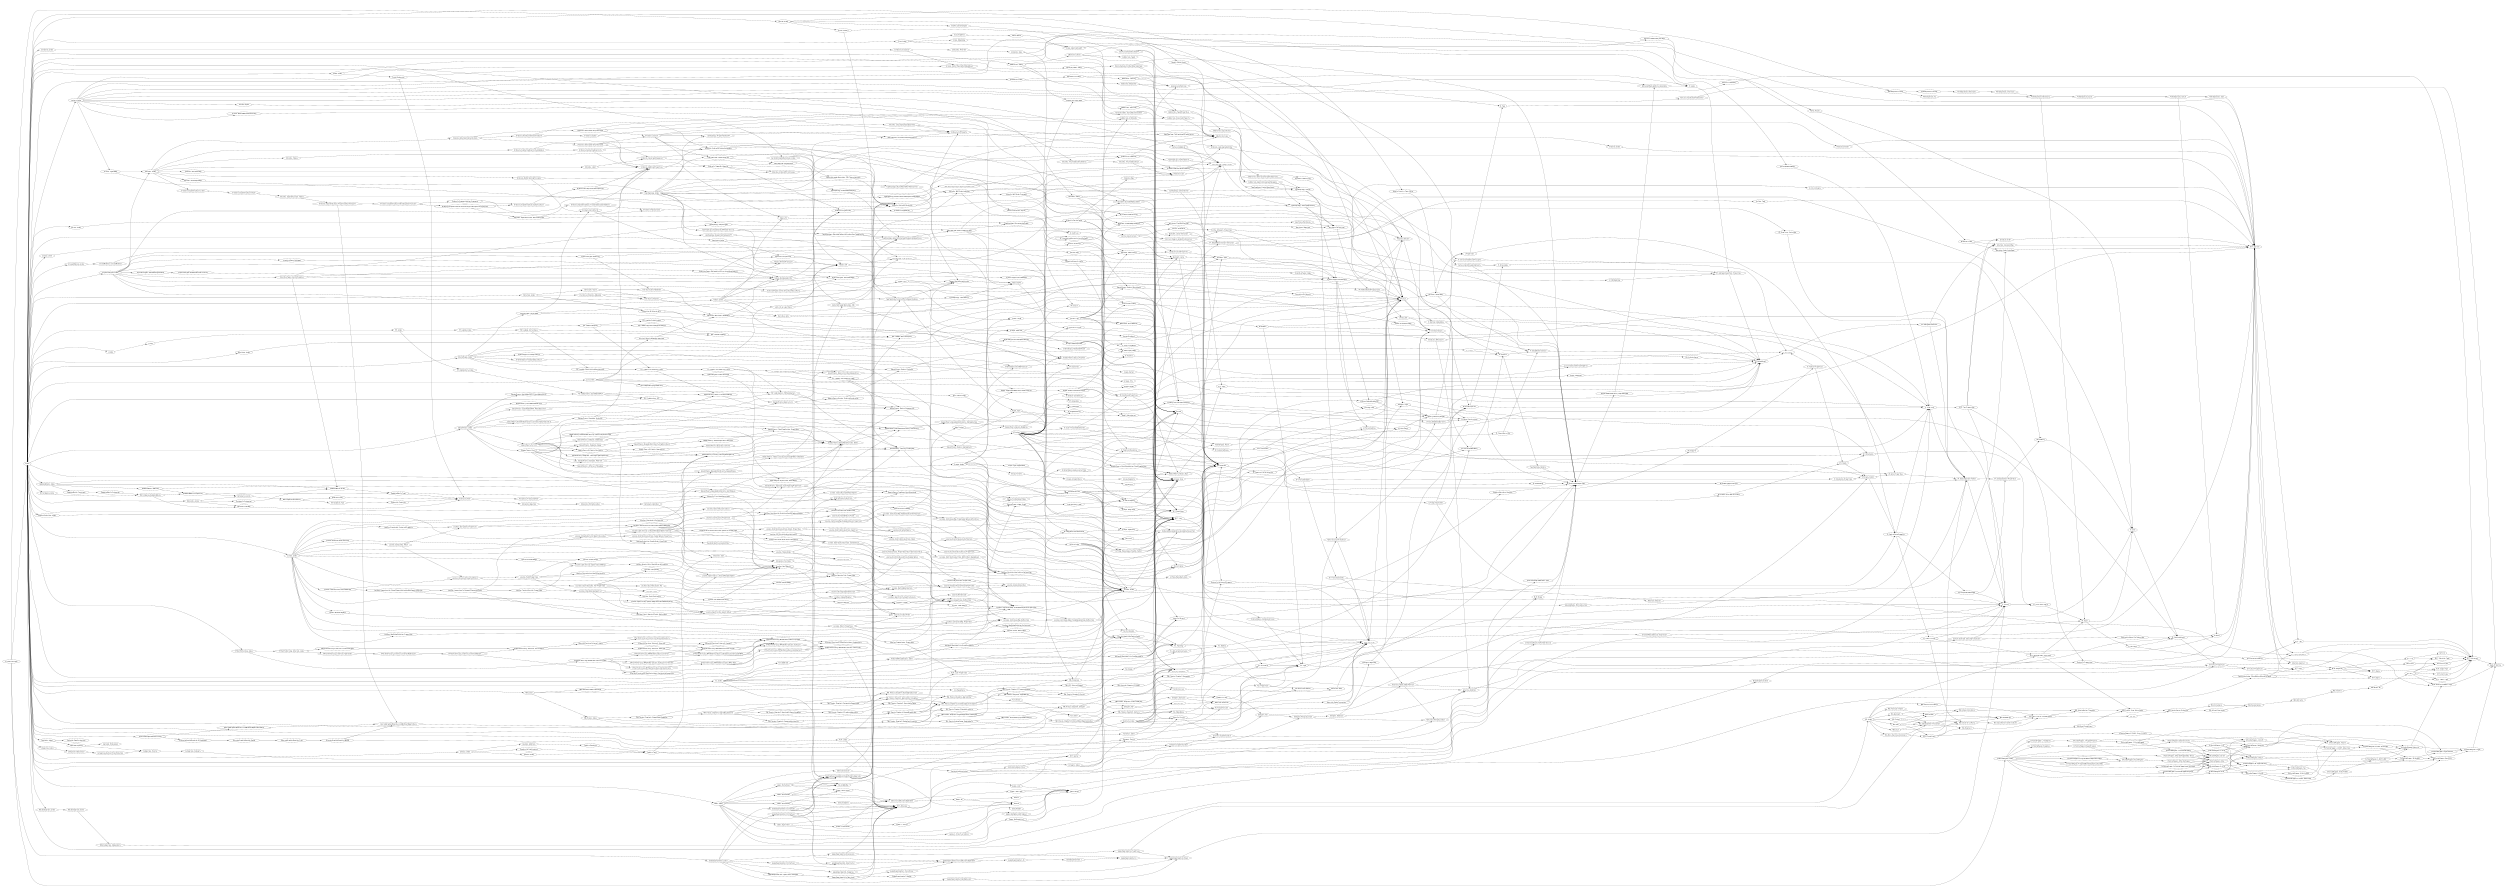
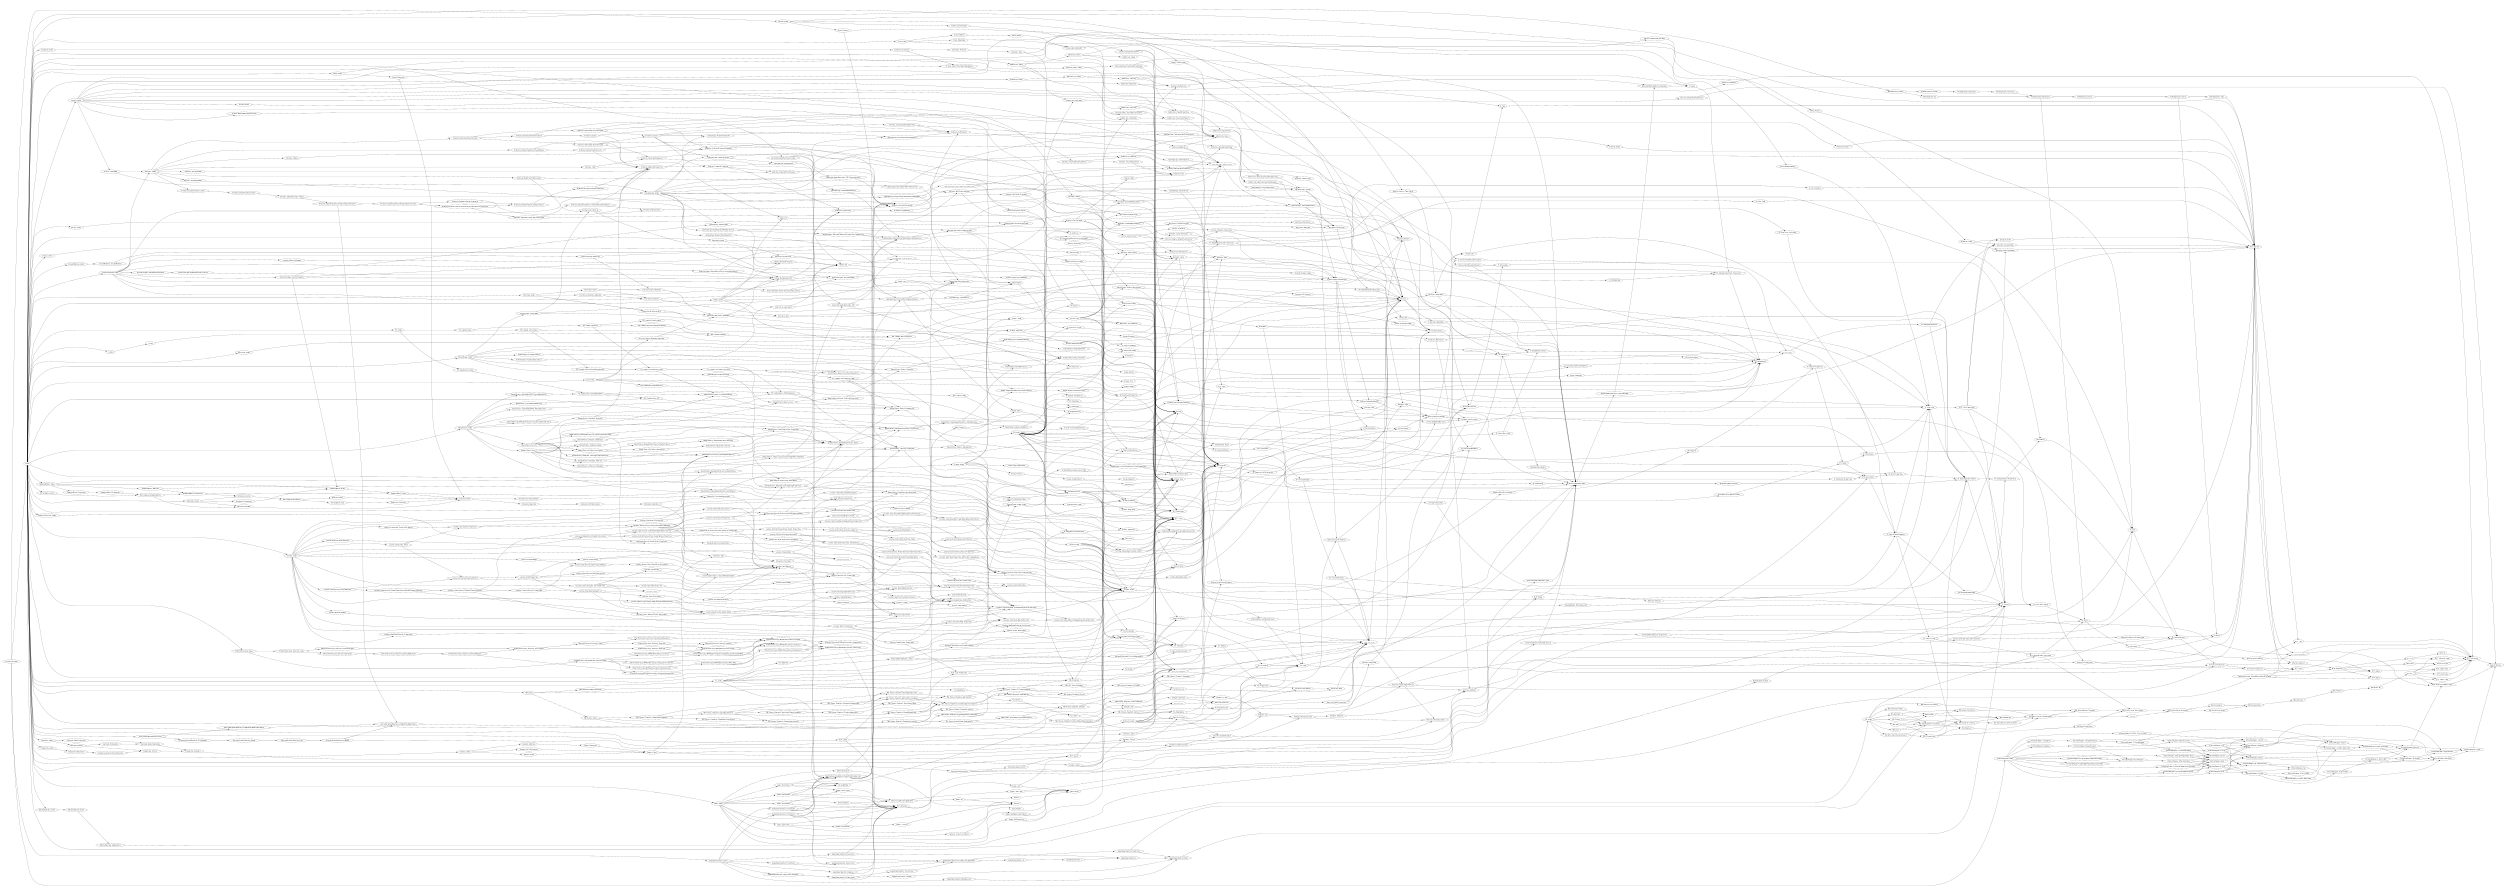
(1045, 230) -> (1046, 284)
(1802, 359) -> (1800, 359)
(1129, 415) -> none
none -> (718, 719)
none -> (150, 744)
